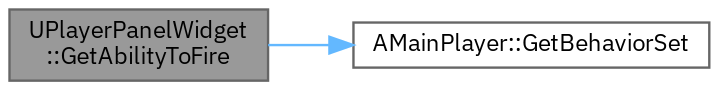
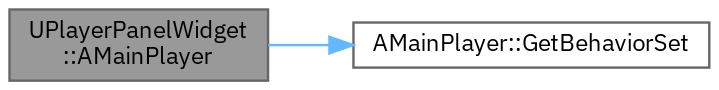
(139, 45) -> (139, 45)
